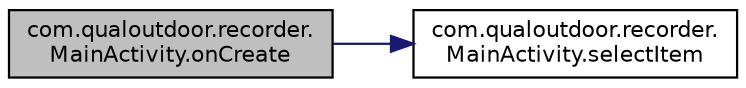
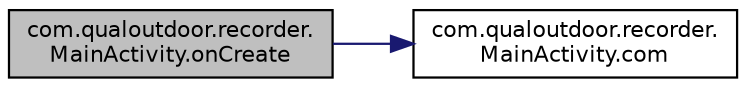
(575, 44) -> (575, 44)
